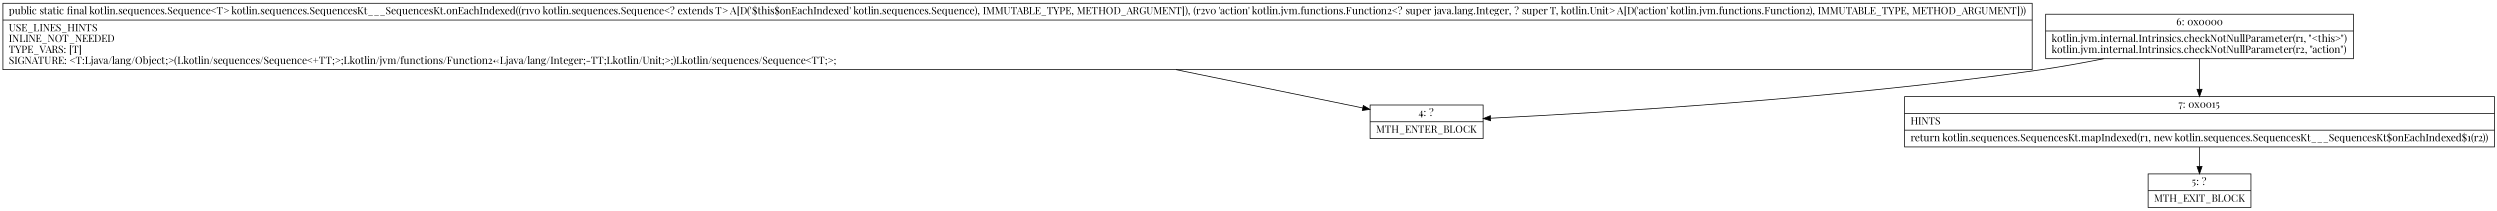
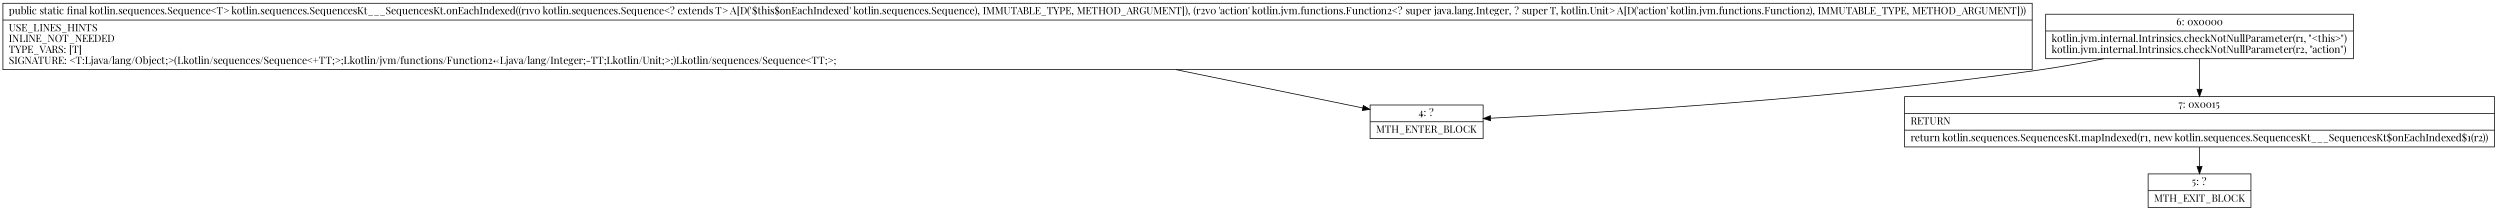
(1926, 121) -> (1930, 121)
